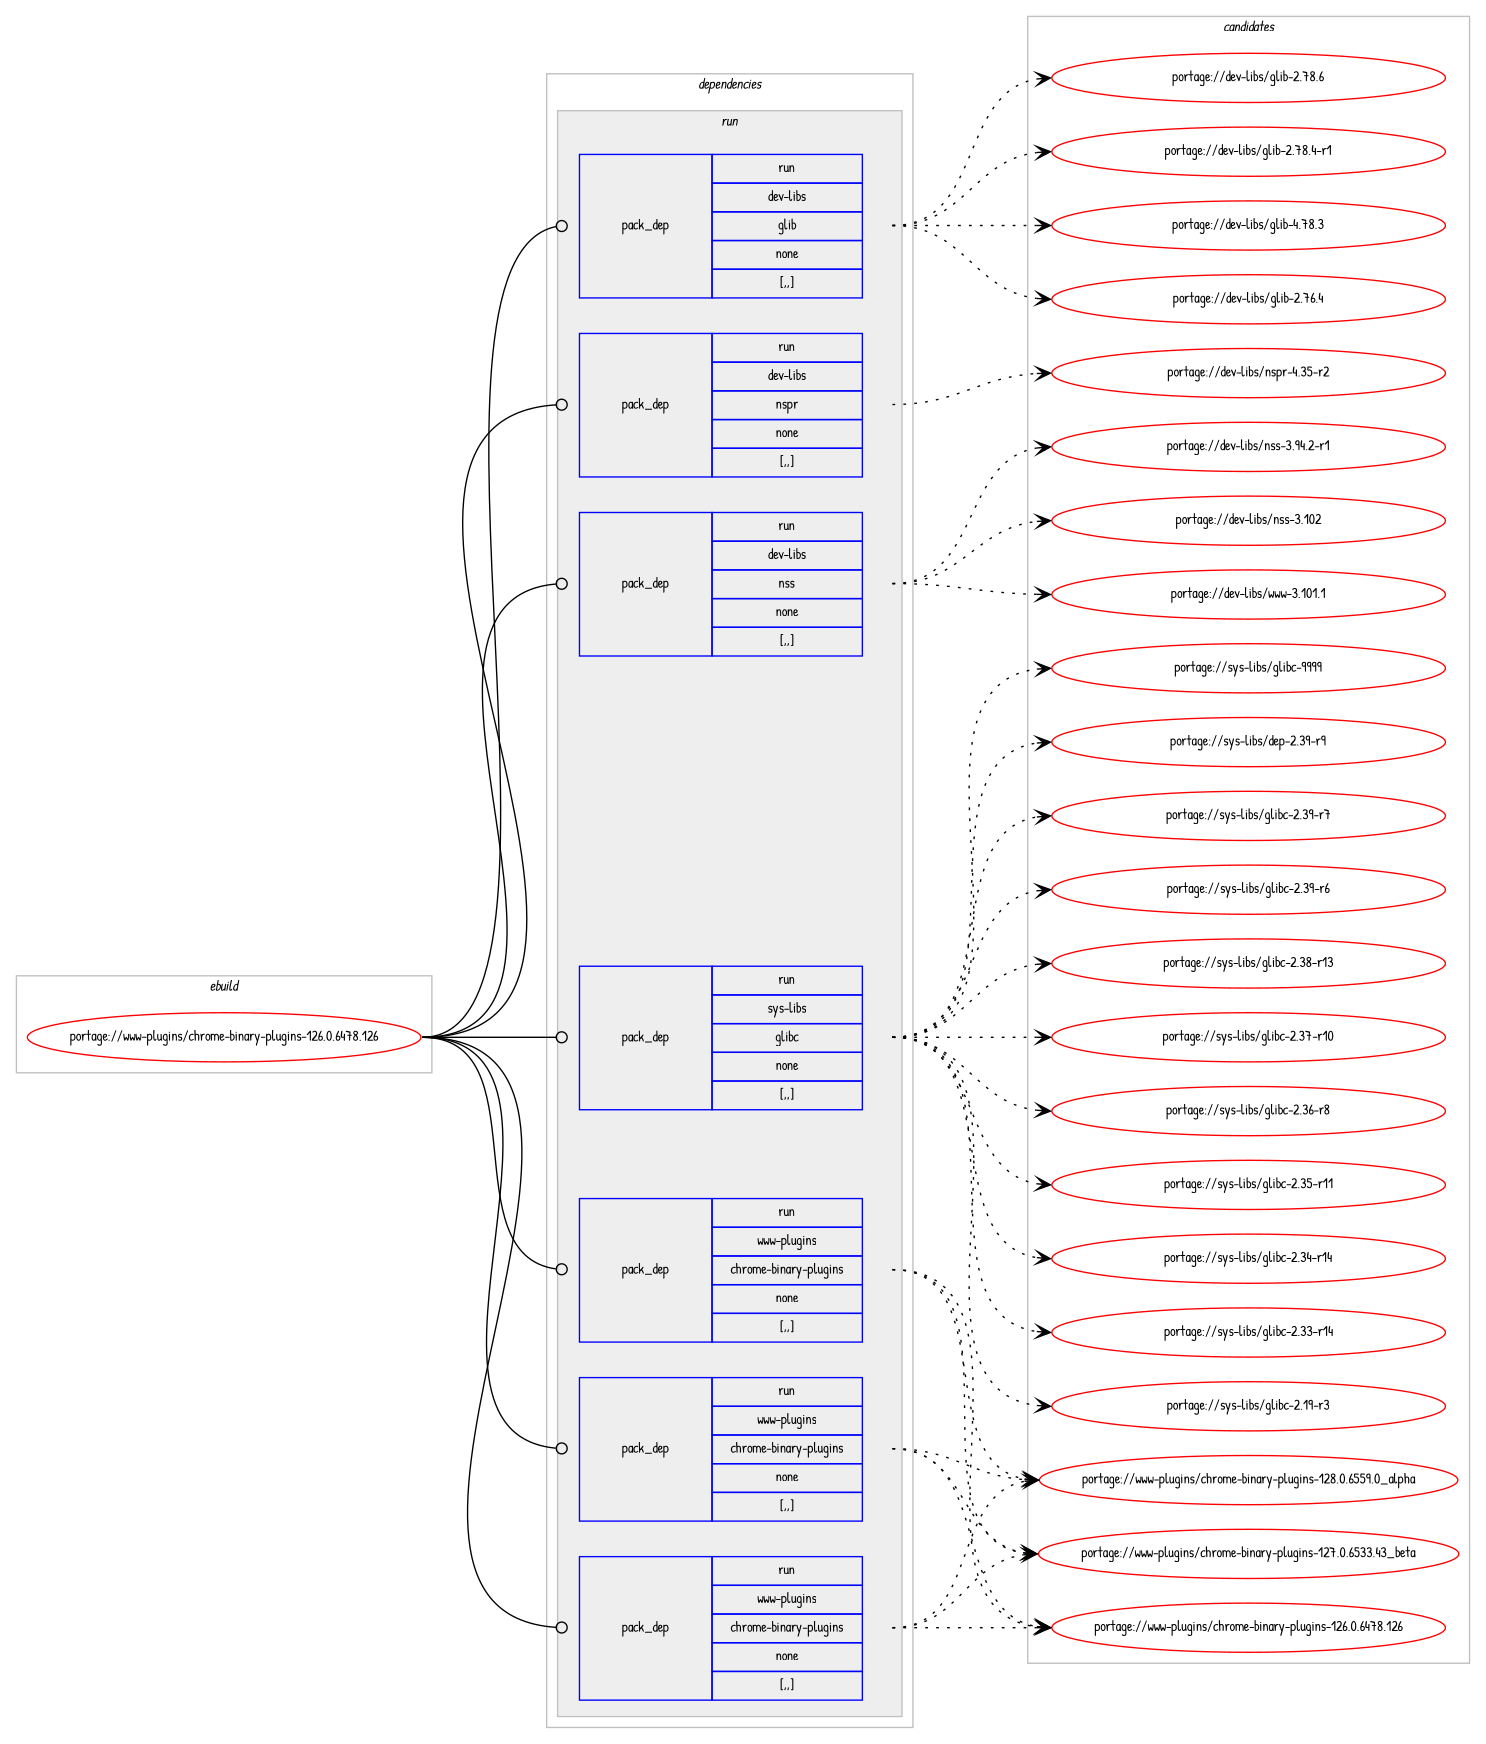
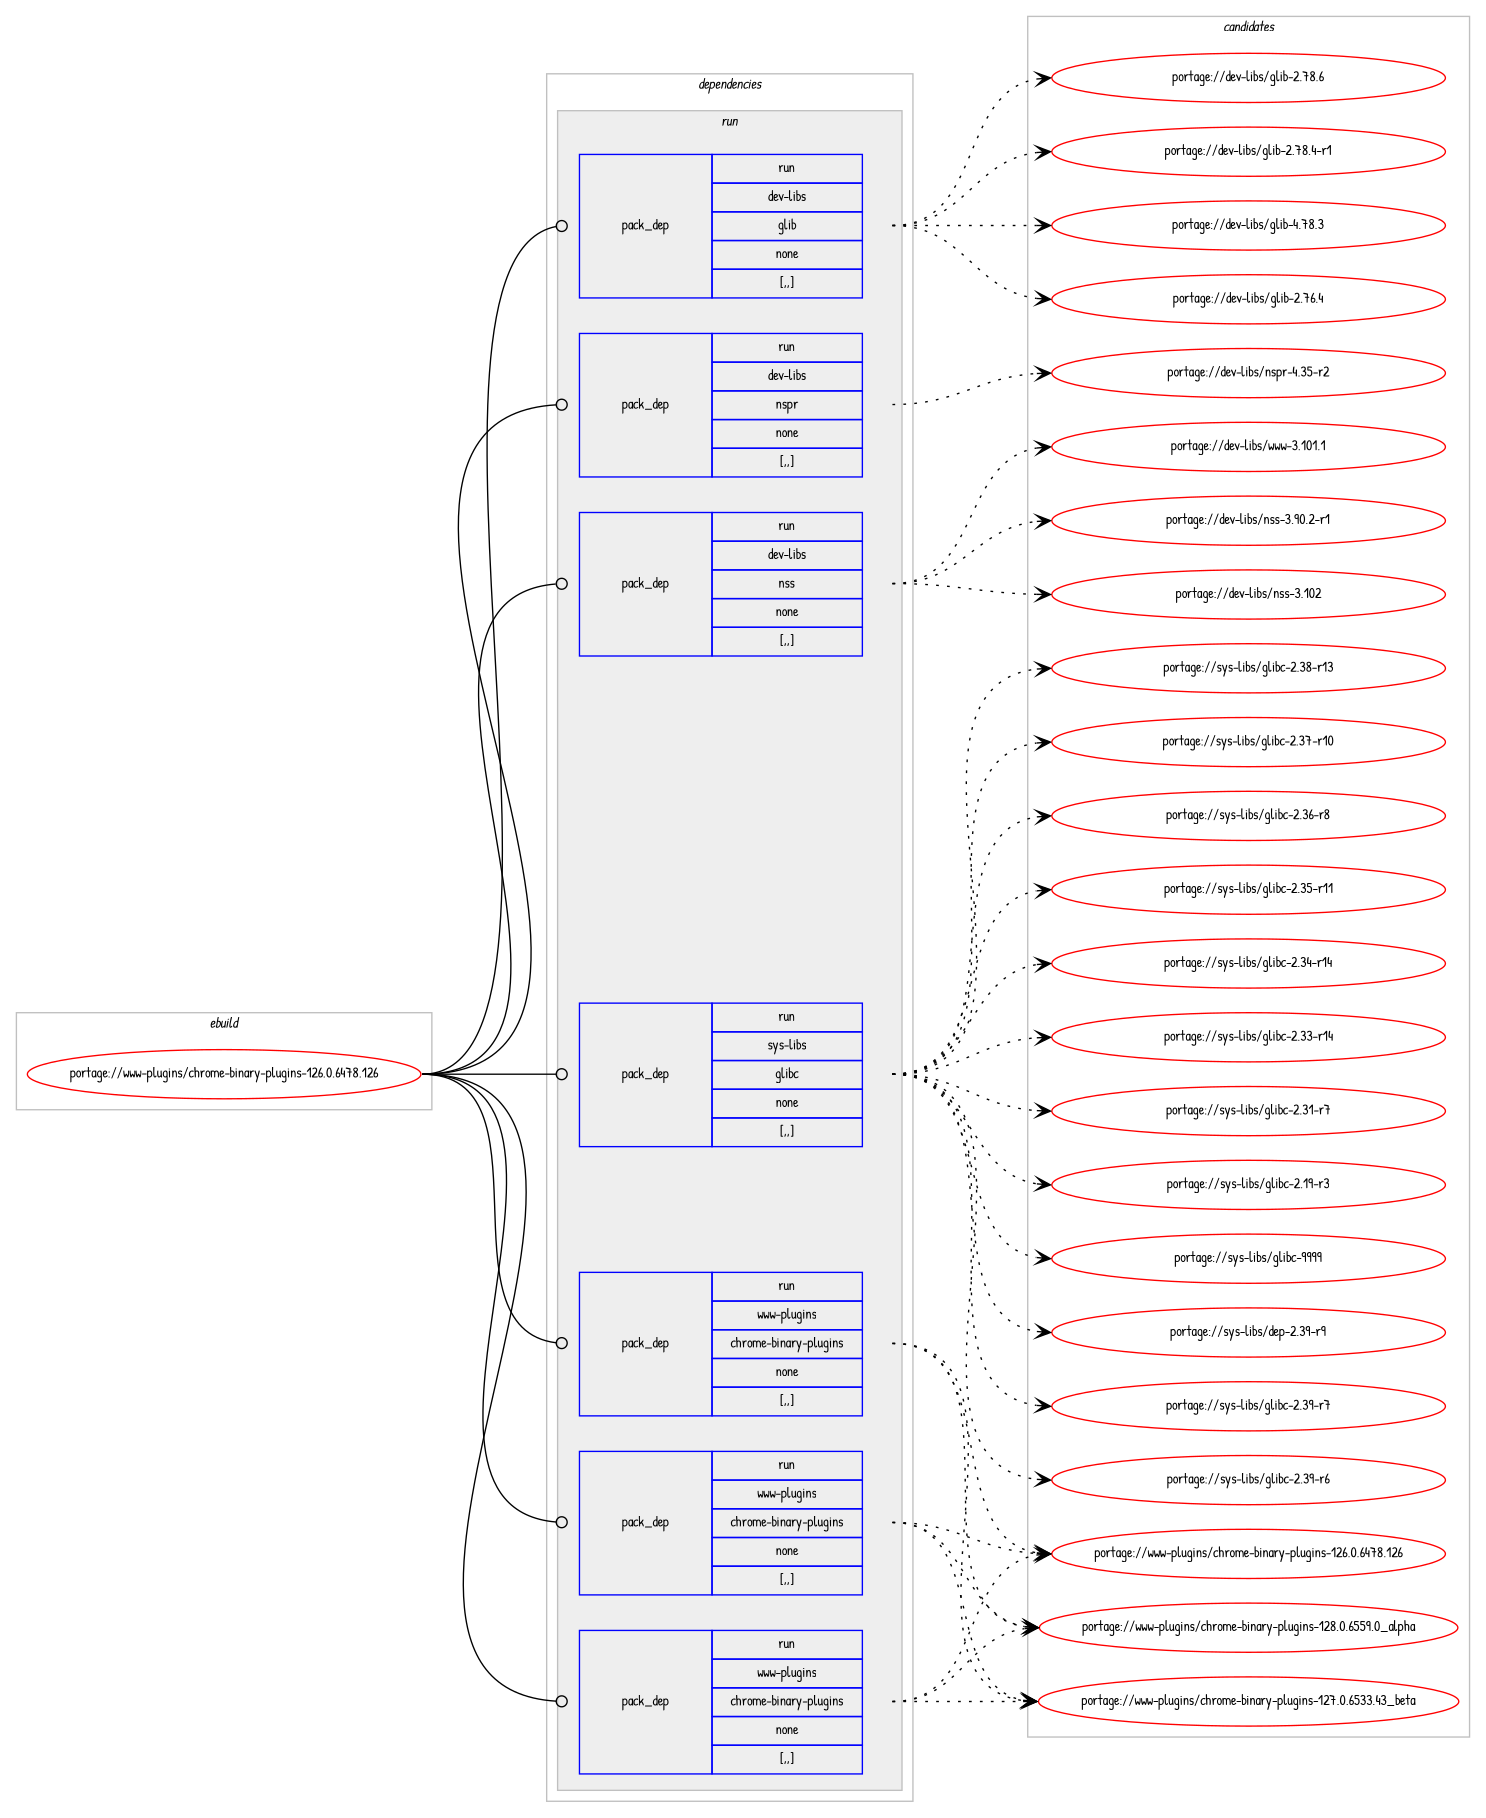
(1249, 447) -> (1249, 521)
none -> (1249, 1111)
